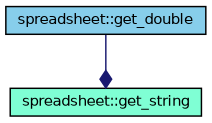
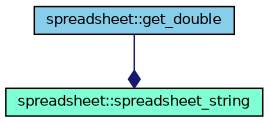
(106, 102) -> (134, 102)
